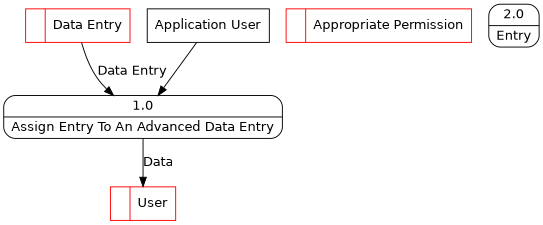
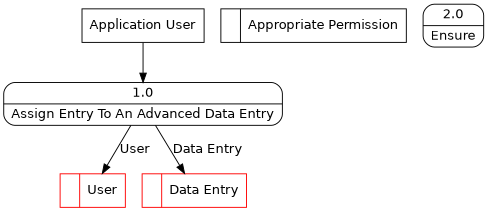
(379, 26) -> (314, 26)
(514, 36) -> (453, 36)
(91, 67) -> (168, 145)
(158, 163) -> (135, 150)
